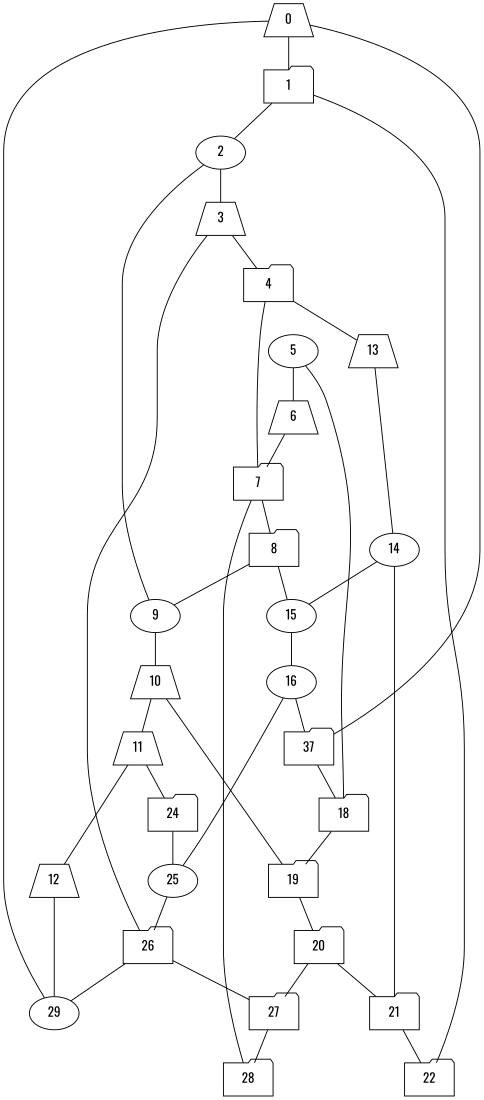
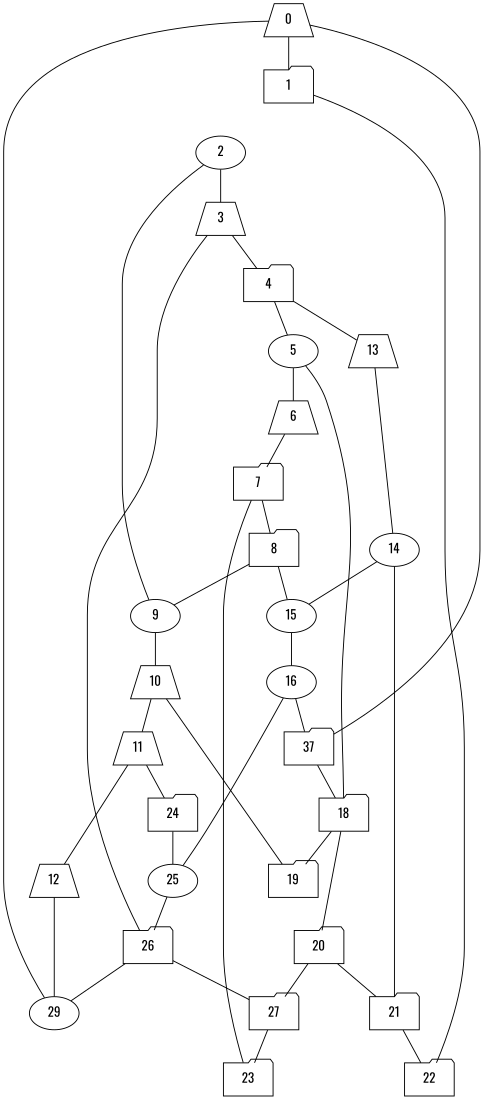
(253, 121) -> none
(257, 384) -> (281, 318)
(306, 914) -> (331, 881)
(248, 1079) -> (248, 1079)
